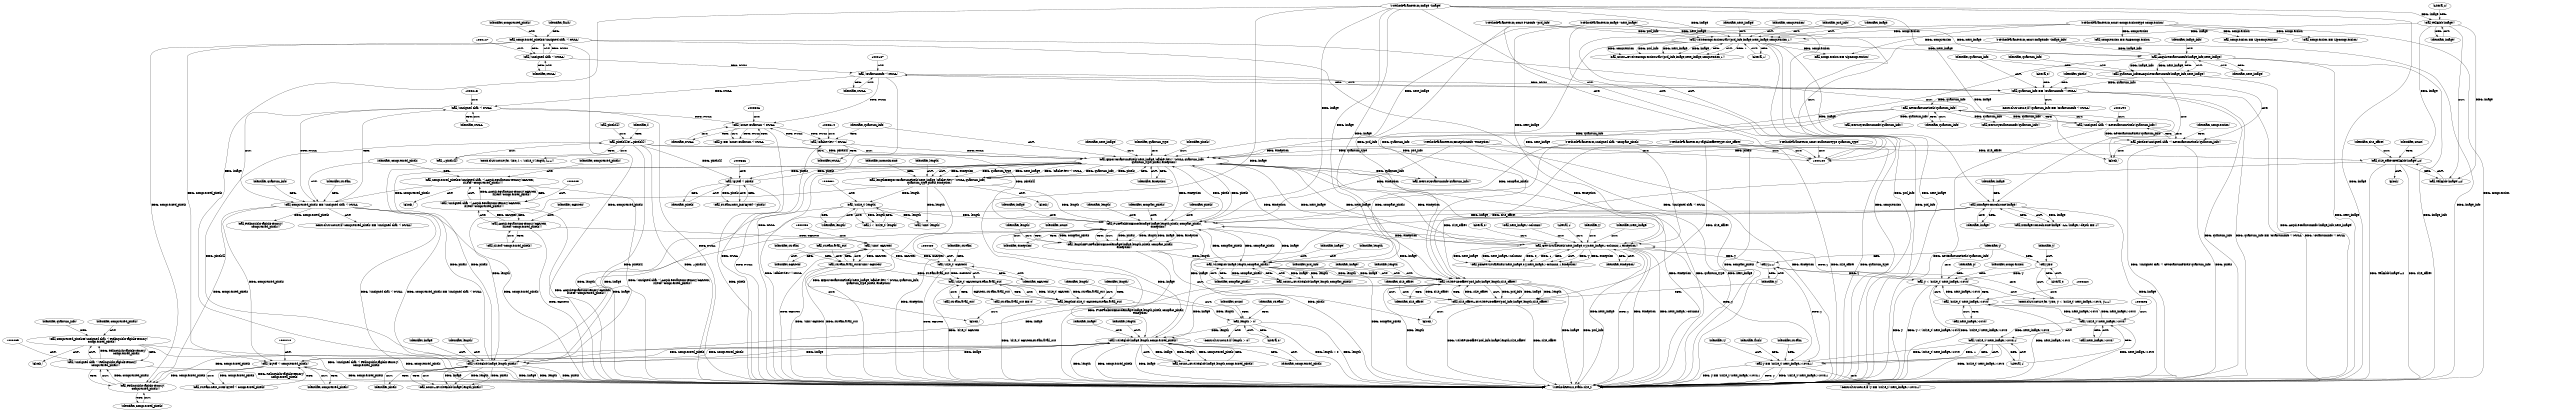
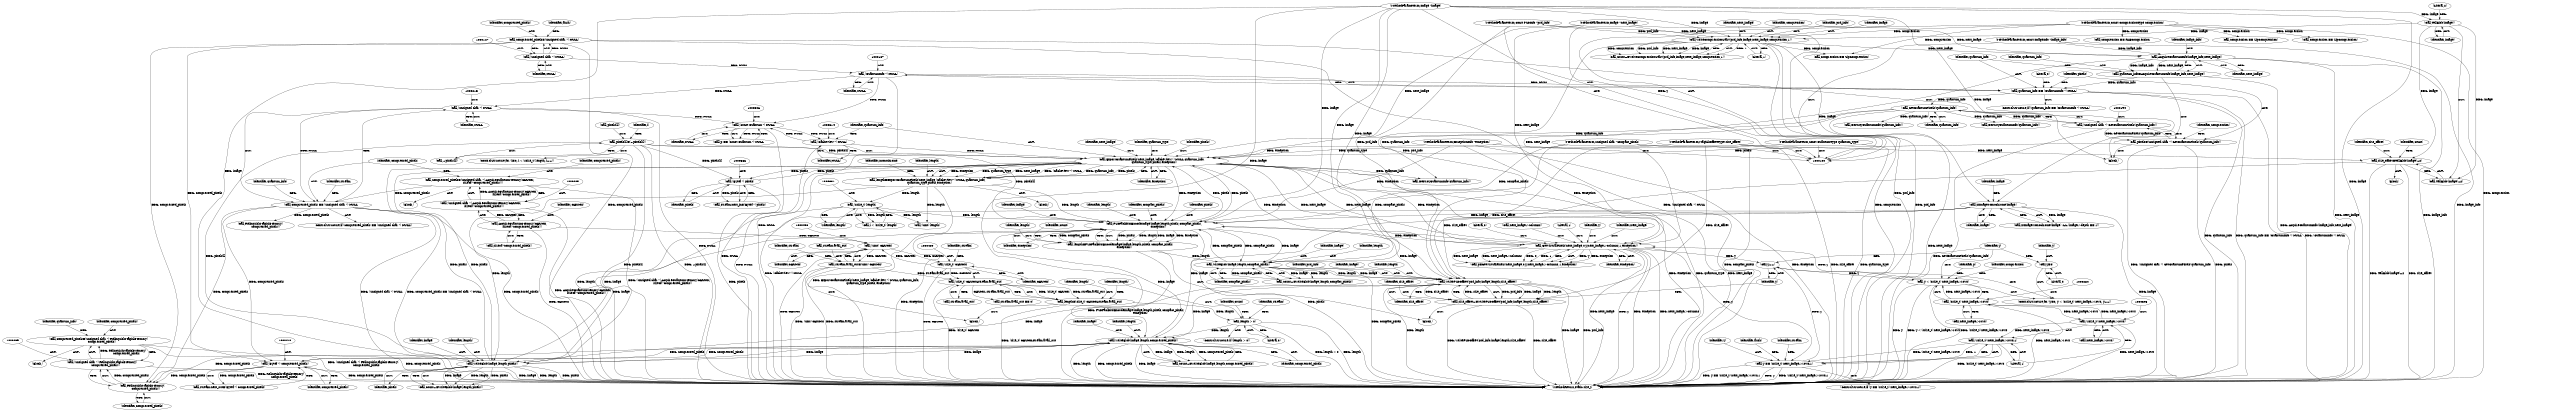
(1663, 91) -> (1663, 91)
(1990, 151) -> (1990, 151)
(1926, 161) -> (1888, 286)
(2003, 274) -> none
